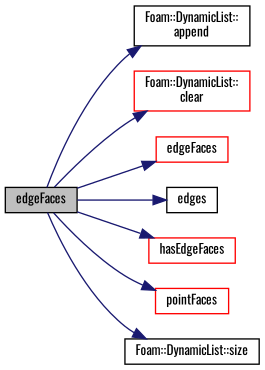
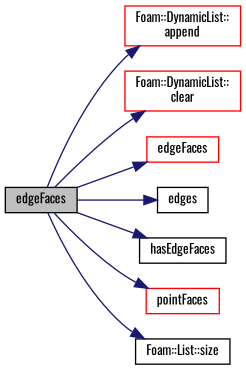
(192, 26) -> (183, 26)
(192, 251) -> (183, 251)
(192, 352) -> (183, 352)
